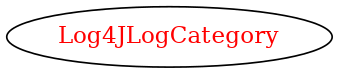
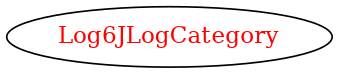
(169, 37) -> (169, 37)
